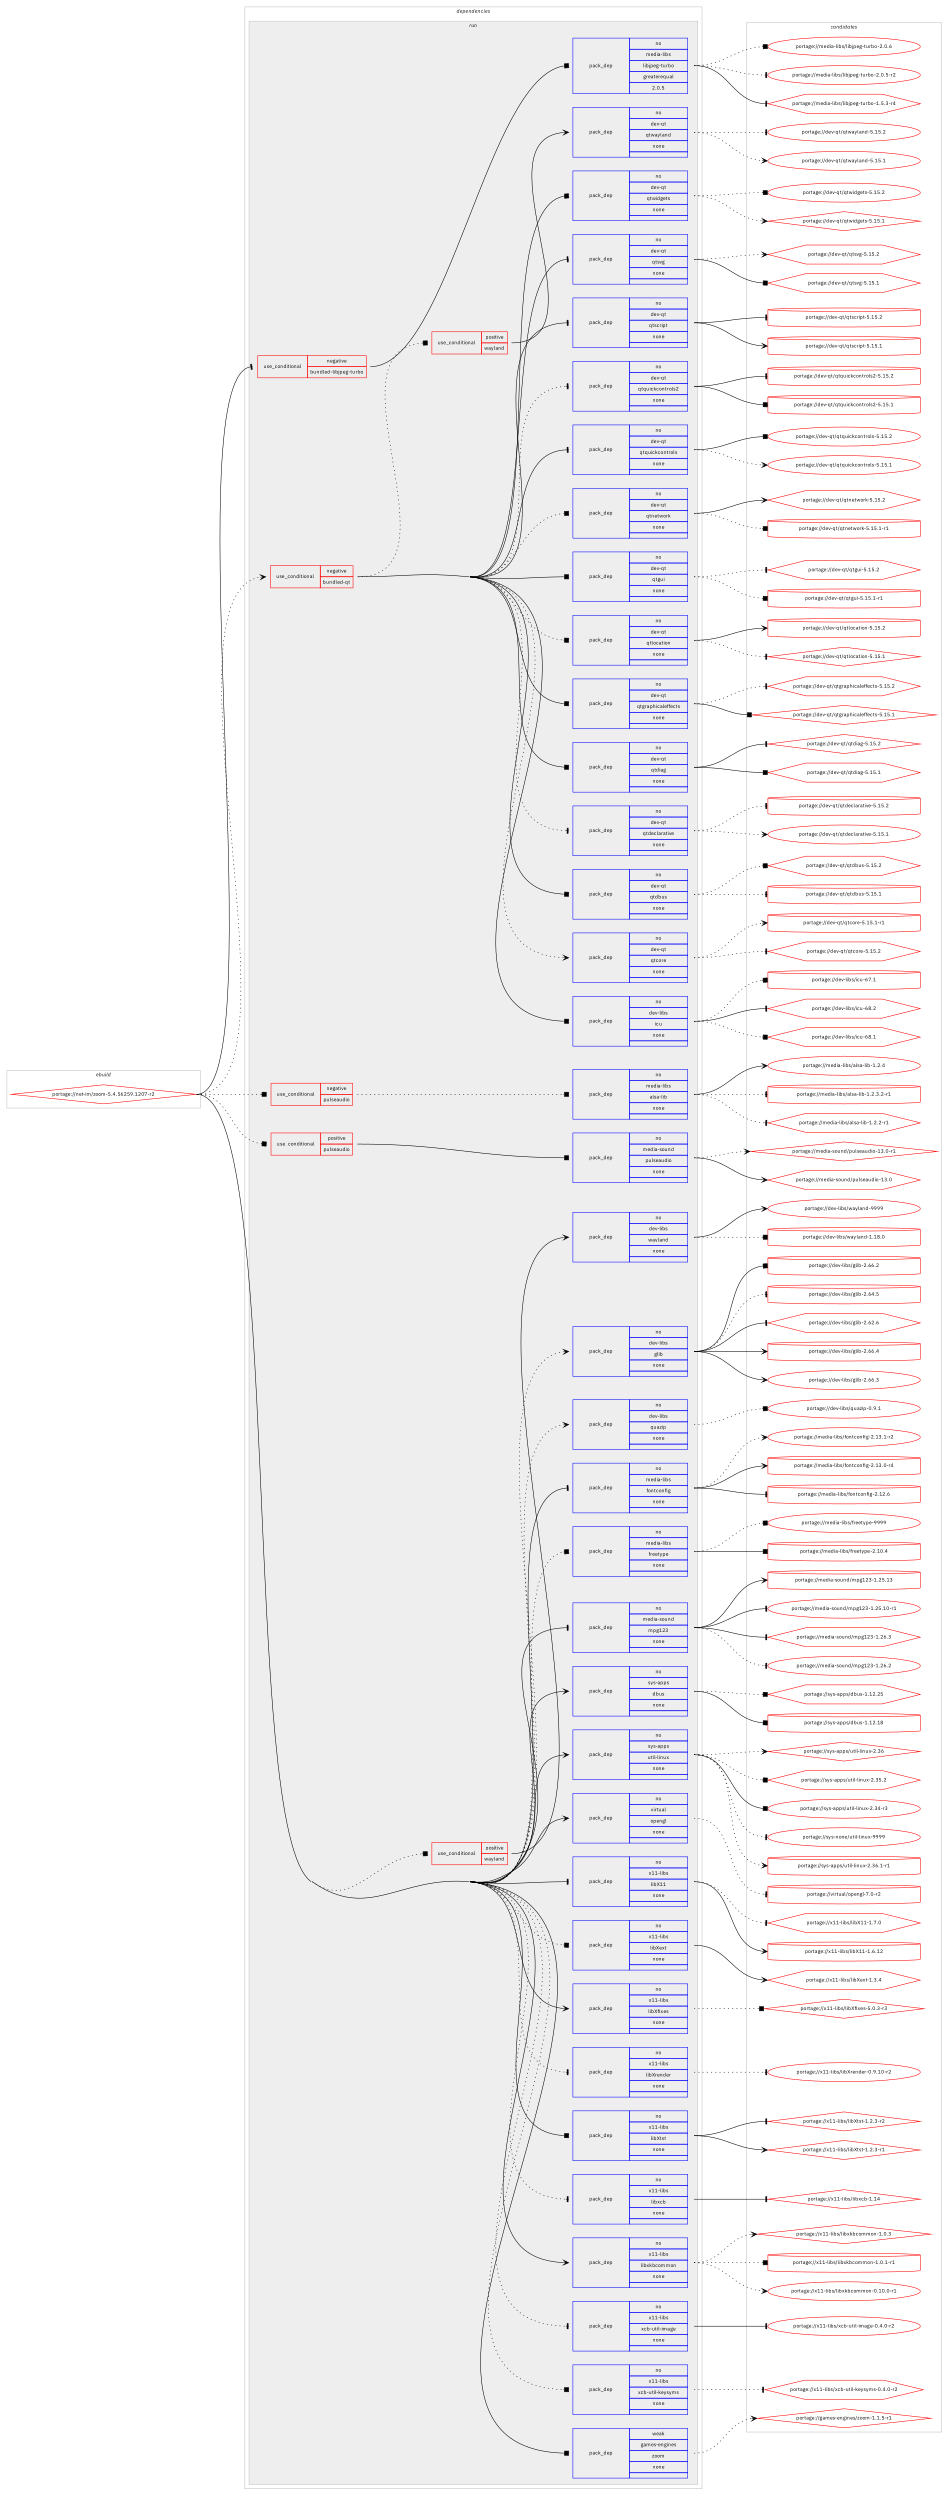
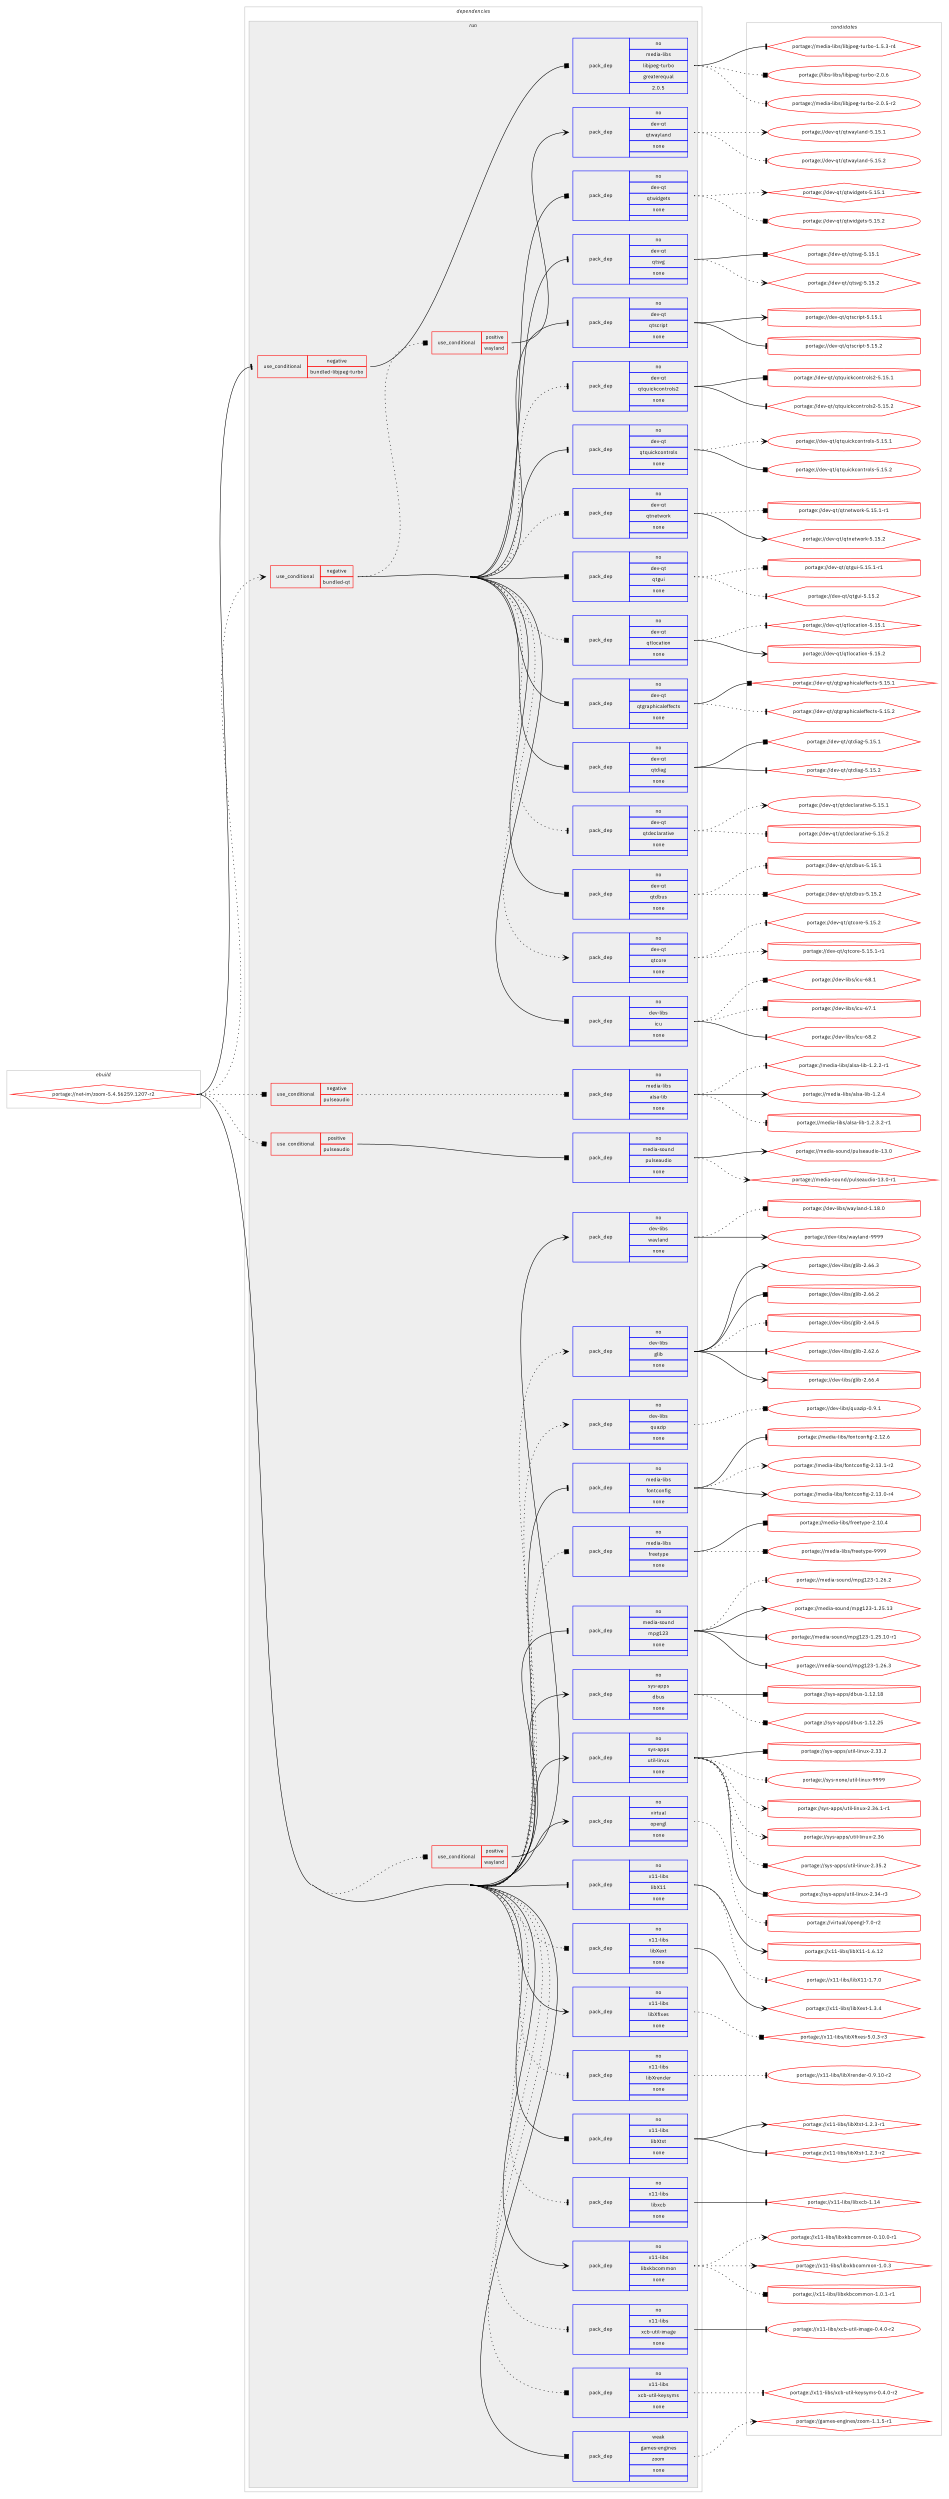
(844, 47) -> (844, 75)
(844, 376) -> (844, 406)
(844, 1466) -> (844, 1494)
(844, 1580) -> (844, 1609)
(844, 1752) -> (844, 1837)
none -> (844, 1752)
